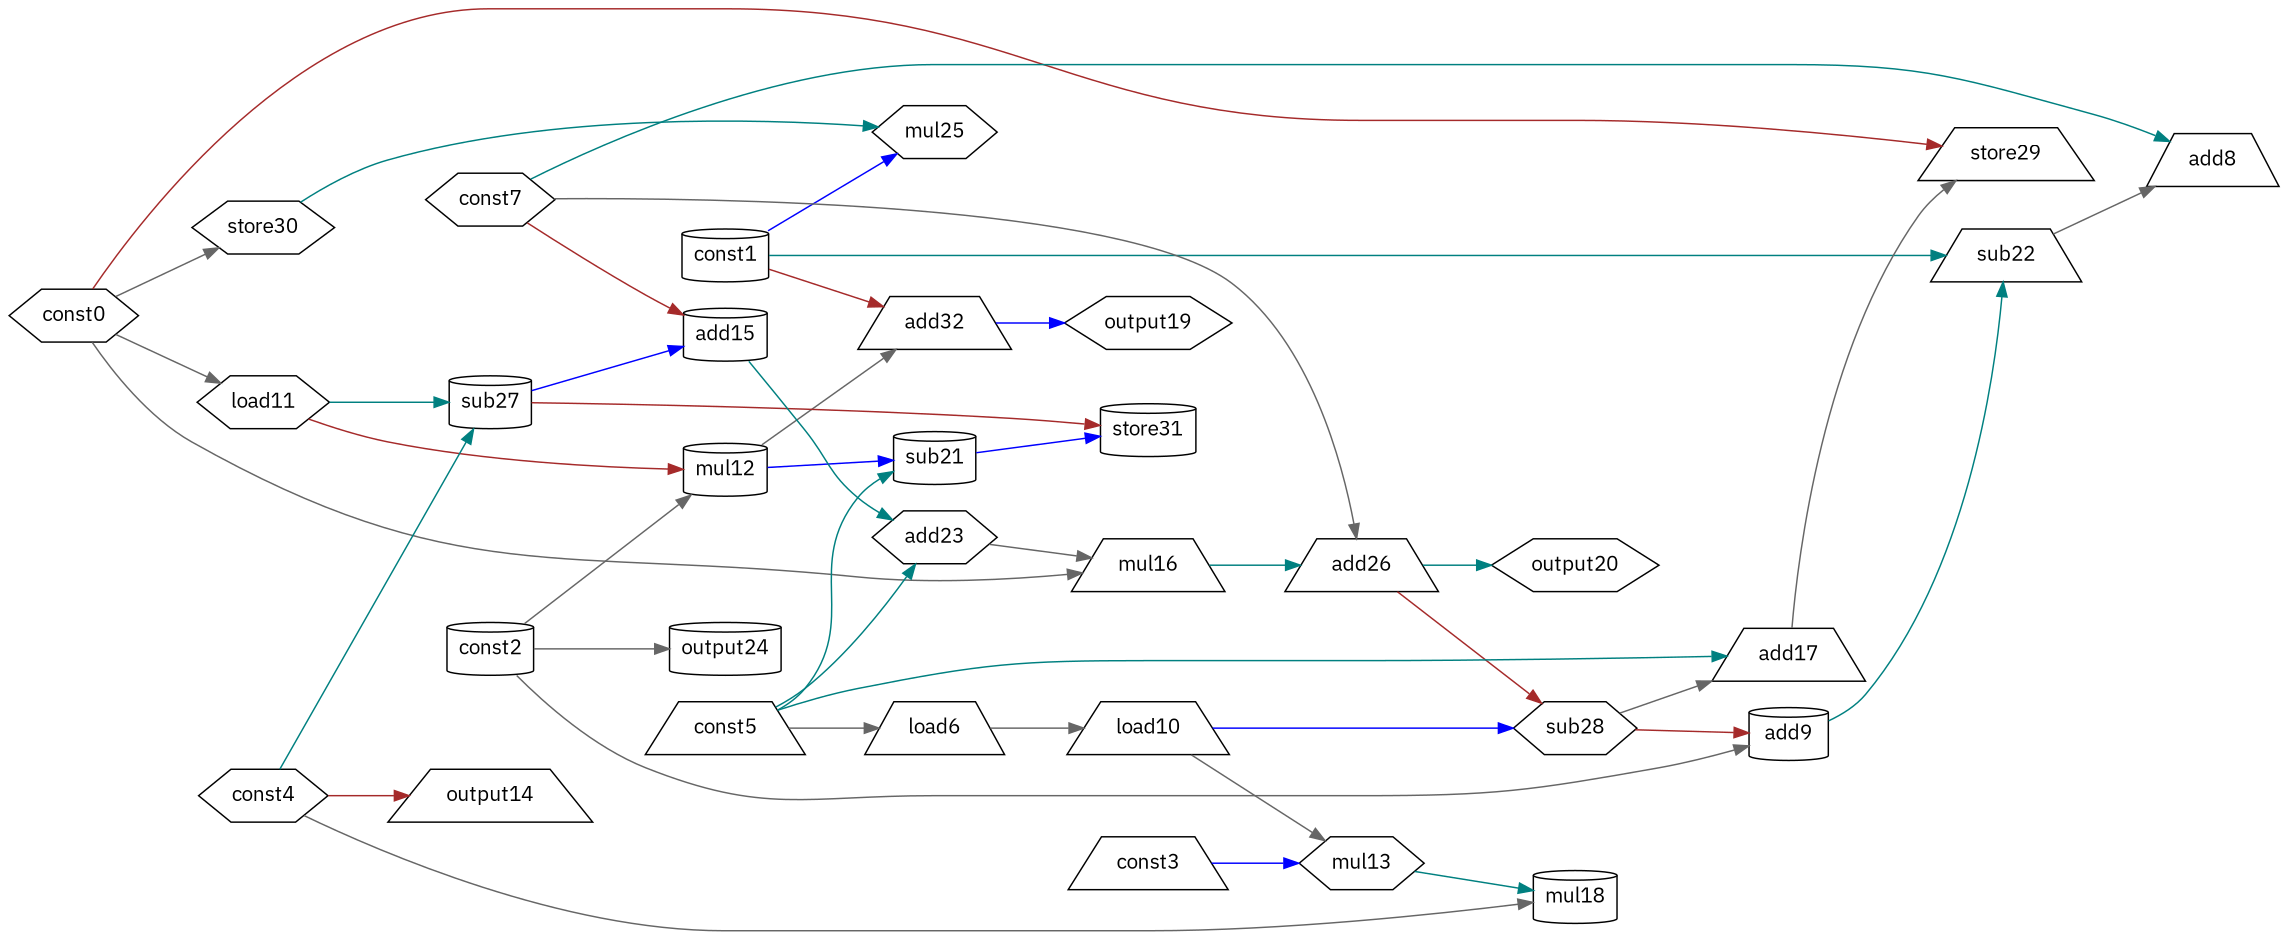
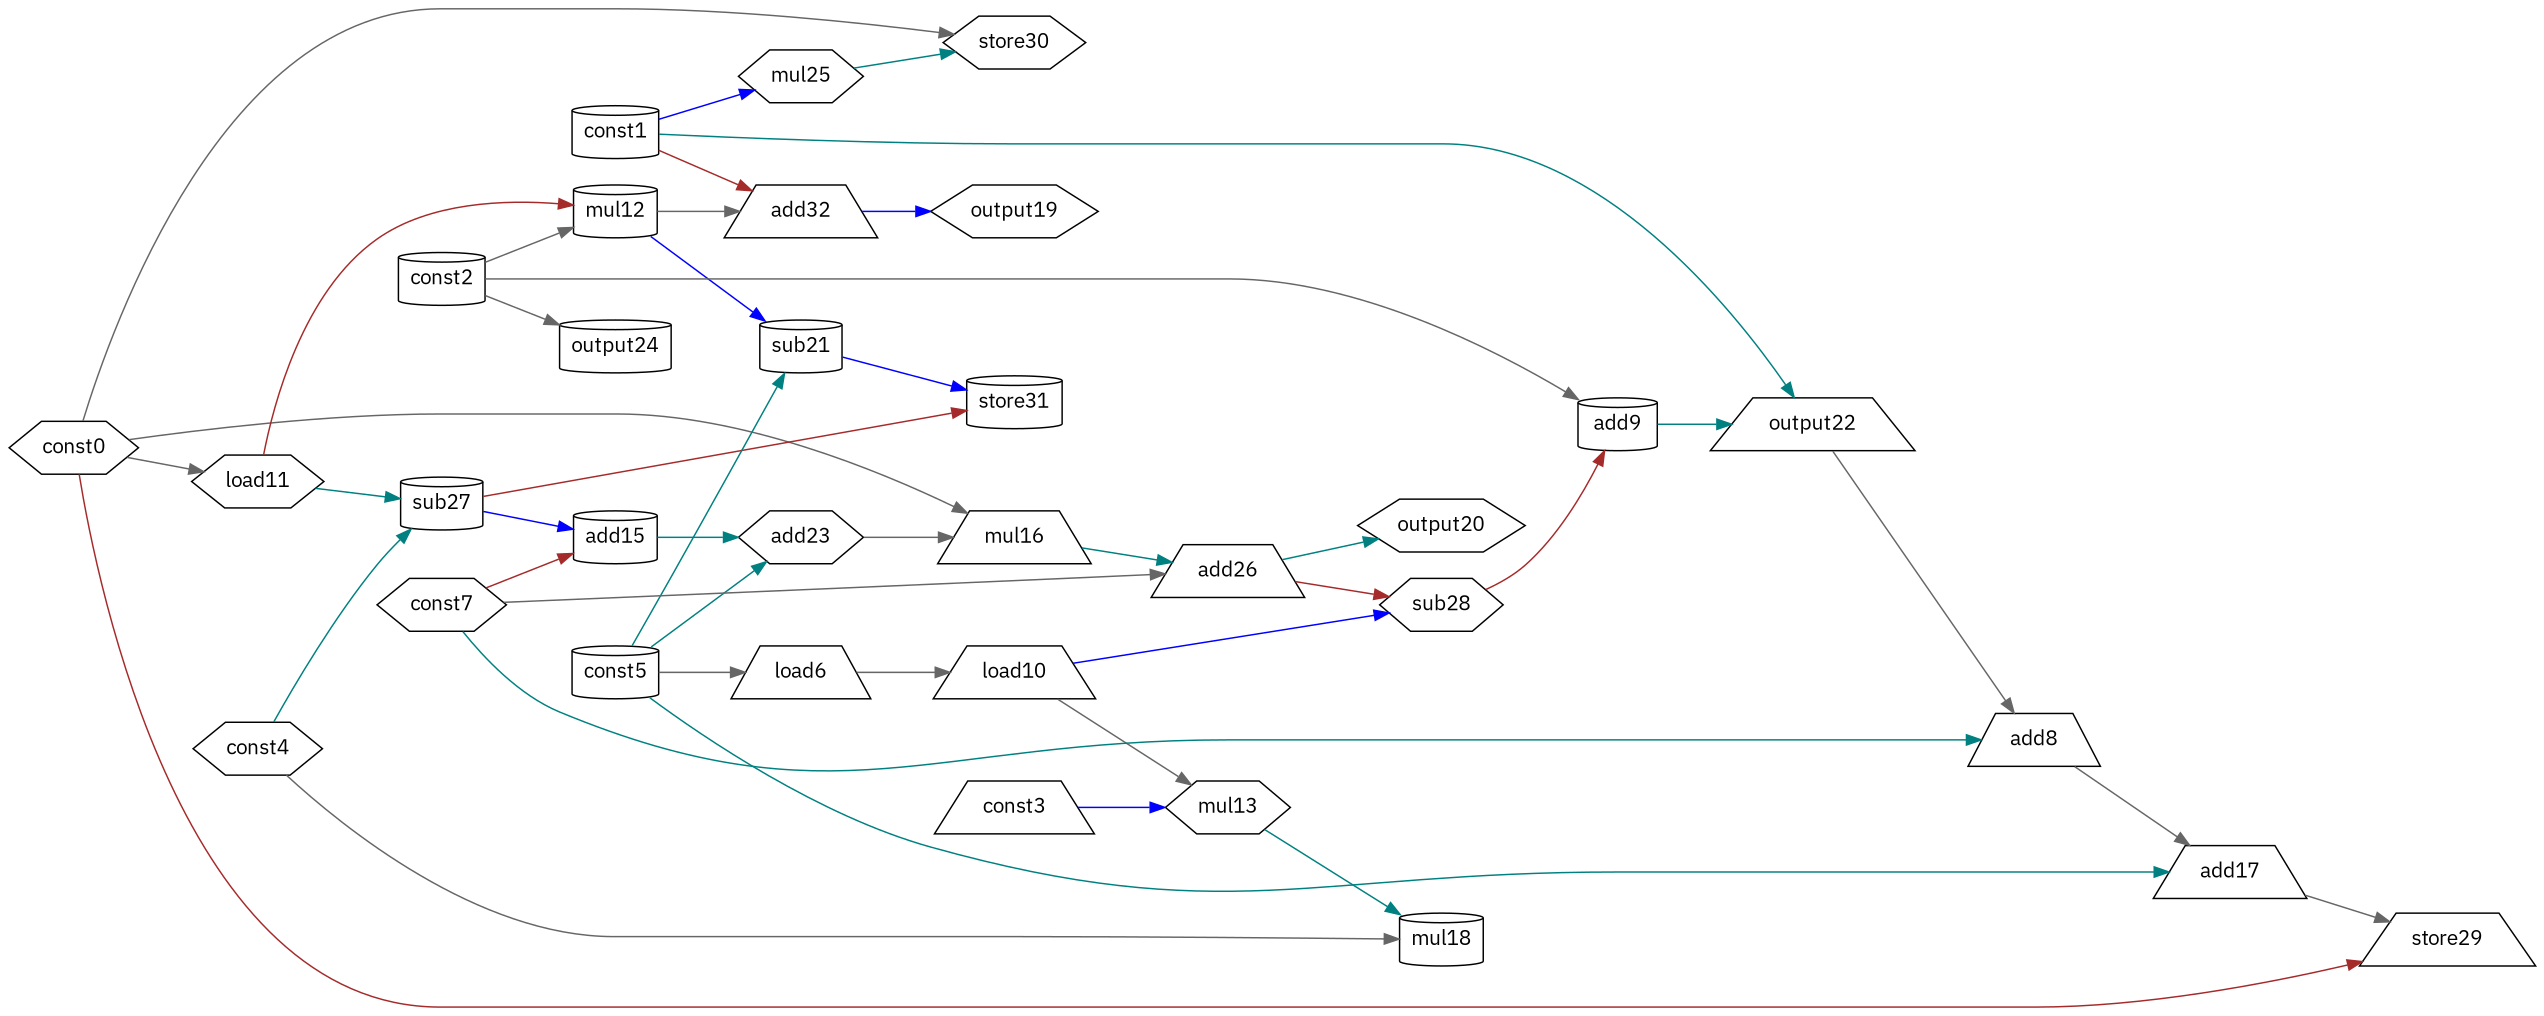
(576, 127) -> (897, 61)
(2006, 255) -> (1813, 424)
(1659, 700) -> (2126, 802)
(725, 728) -> (615, 672)
(490, 796) -> none
